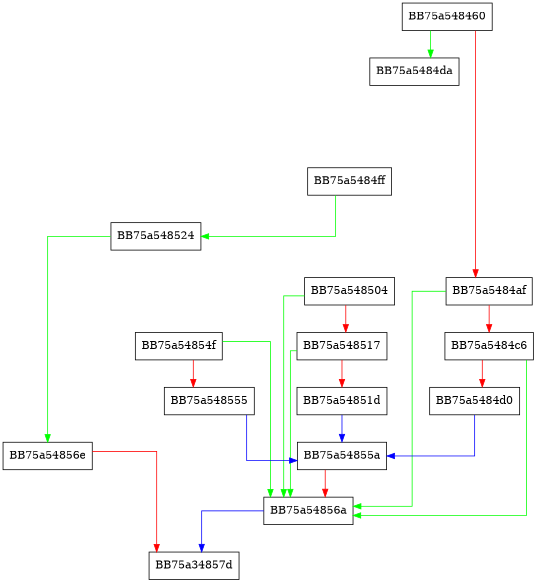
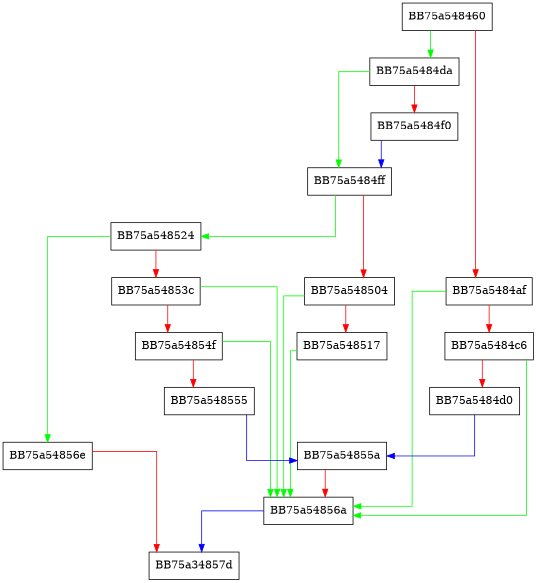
none -> (339, 100)
none -> (414, 127)
none -> (364, 233)
none -> (156, 291)
(342, 401) -> none
